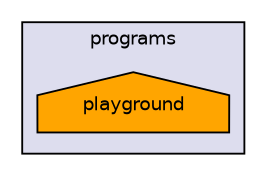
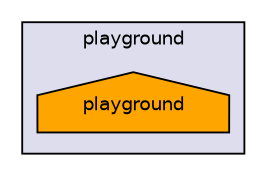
(133, 40) -> (133, 40)
